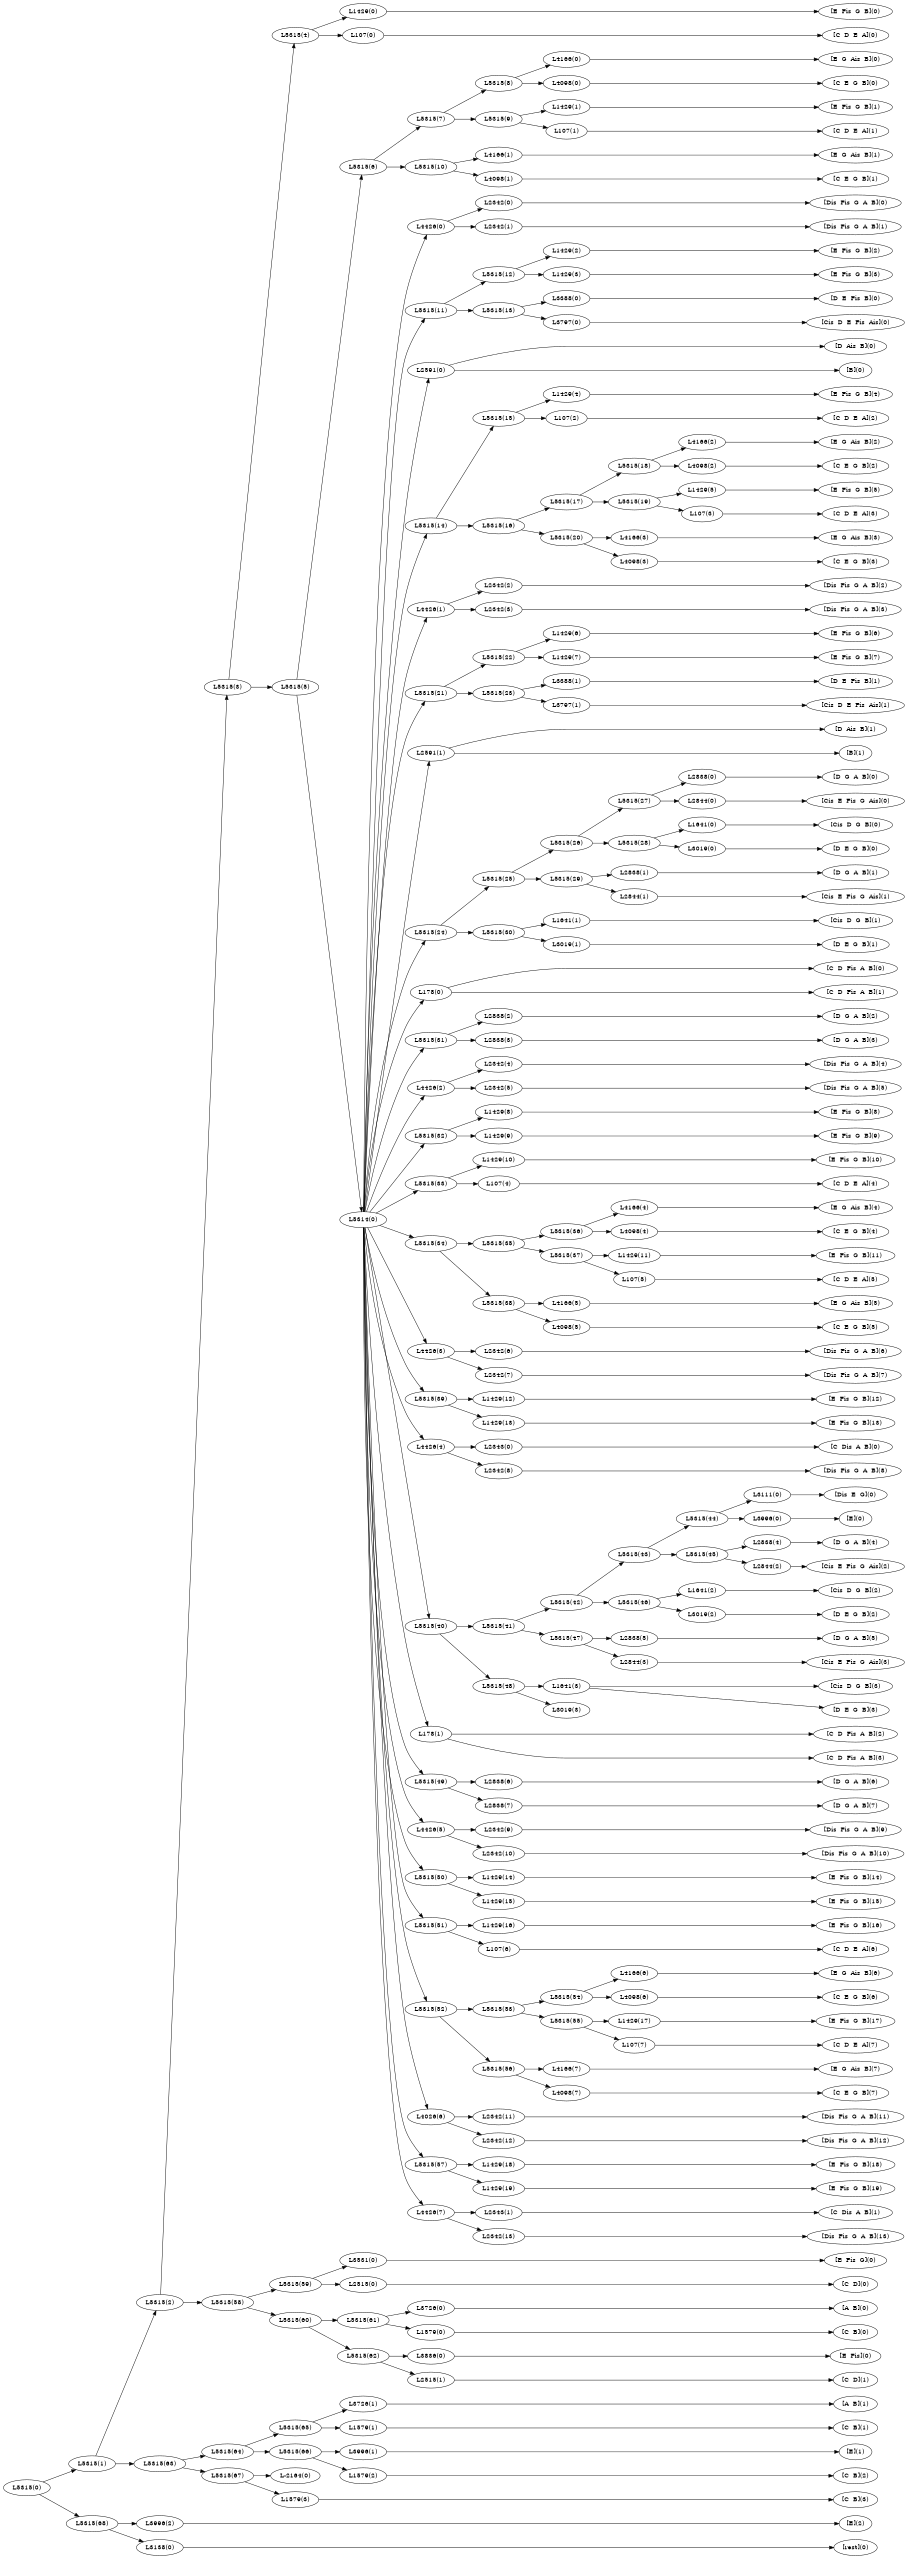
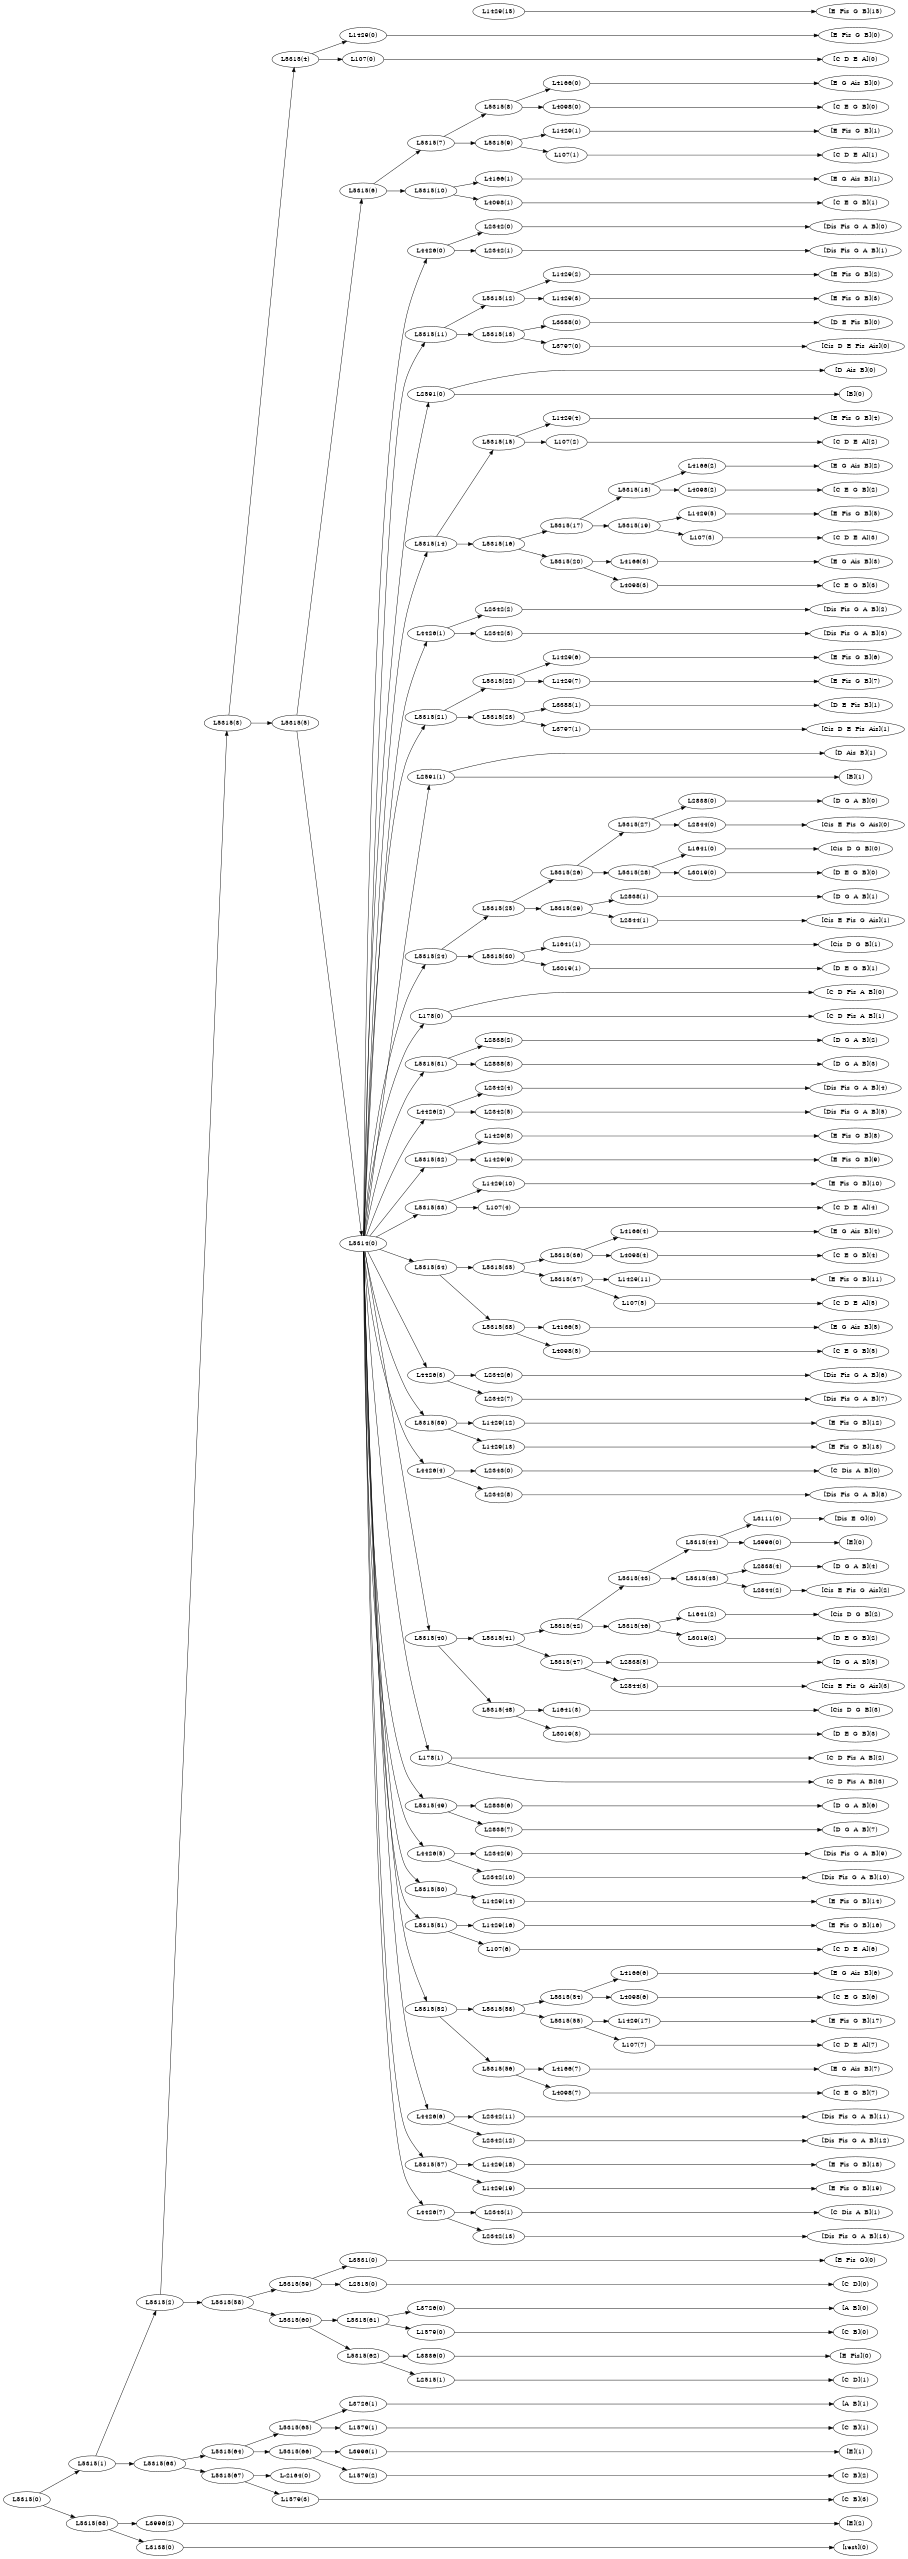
(704, 1698) -> (704, 1734)
(463, 1889) -> none
(431, 2117) -> (431, 2117)
